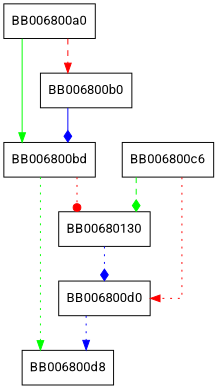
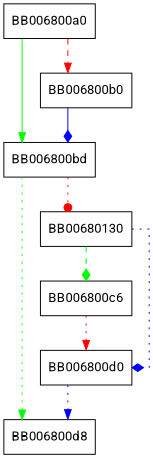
(136, 189) -> (86, 258)
